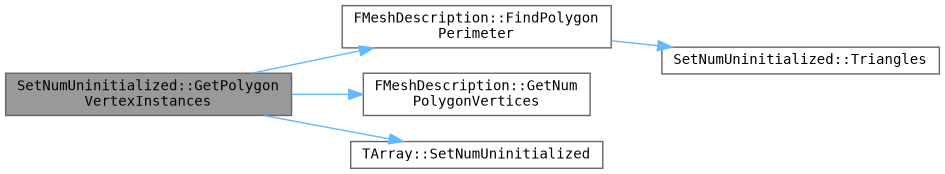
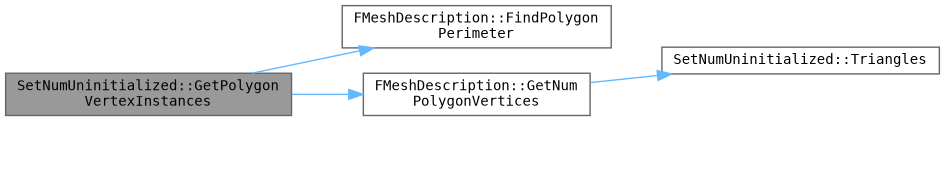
(635, 43) -> (624, 79)
(477, 155) -> none
